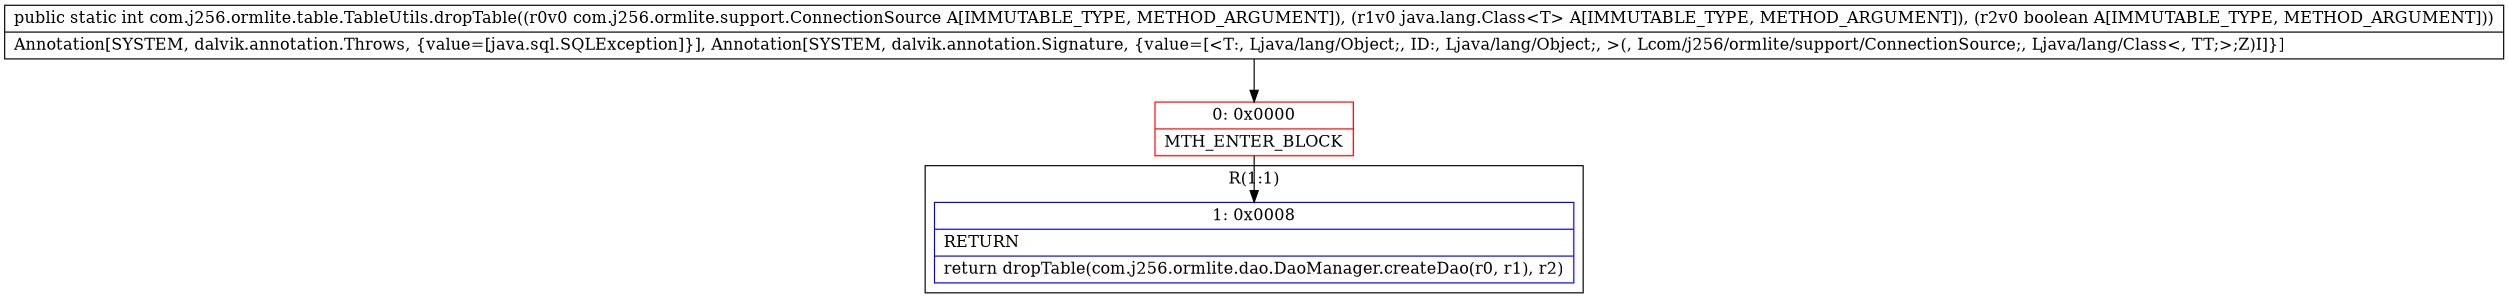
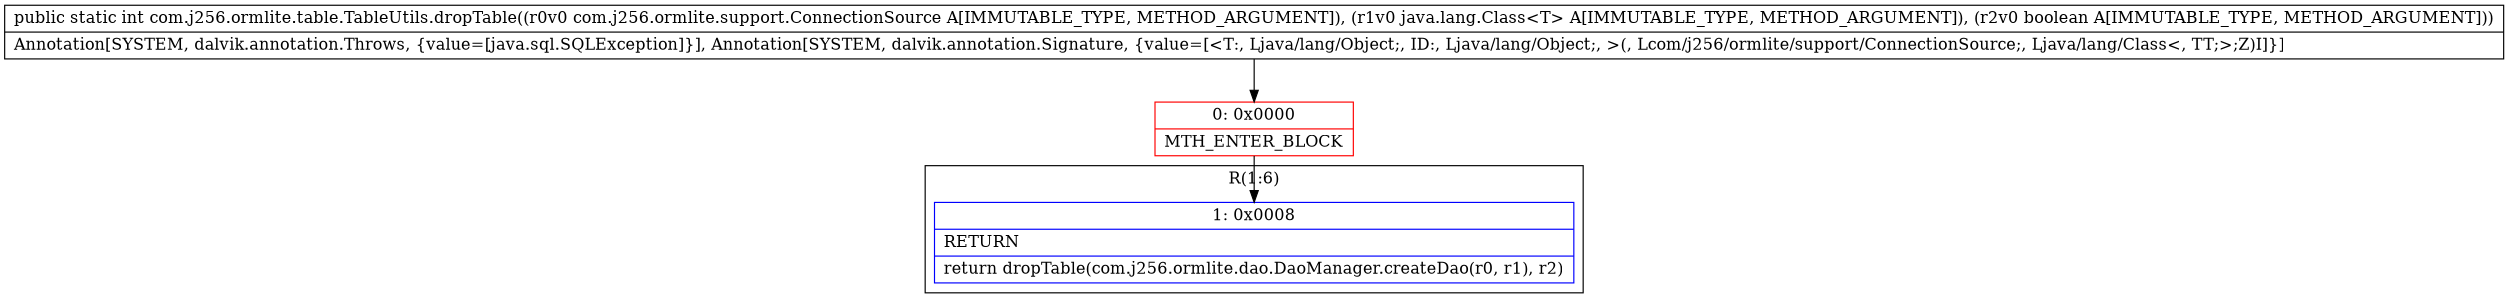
(1254, 179) -> (1254, 179)
